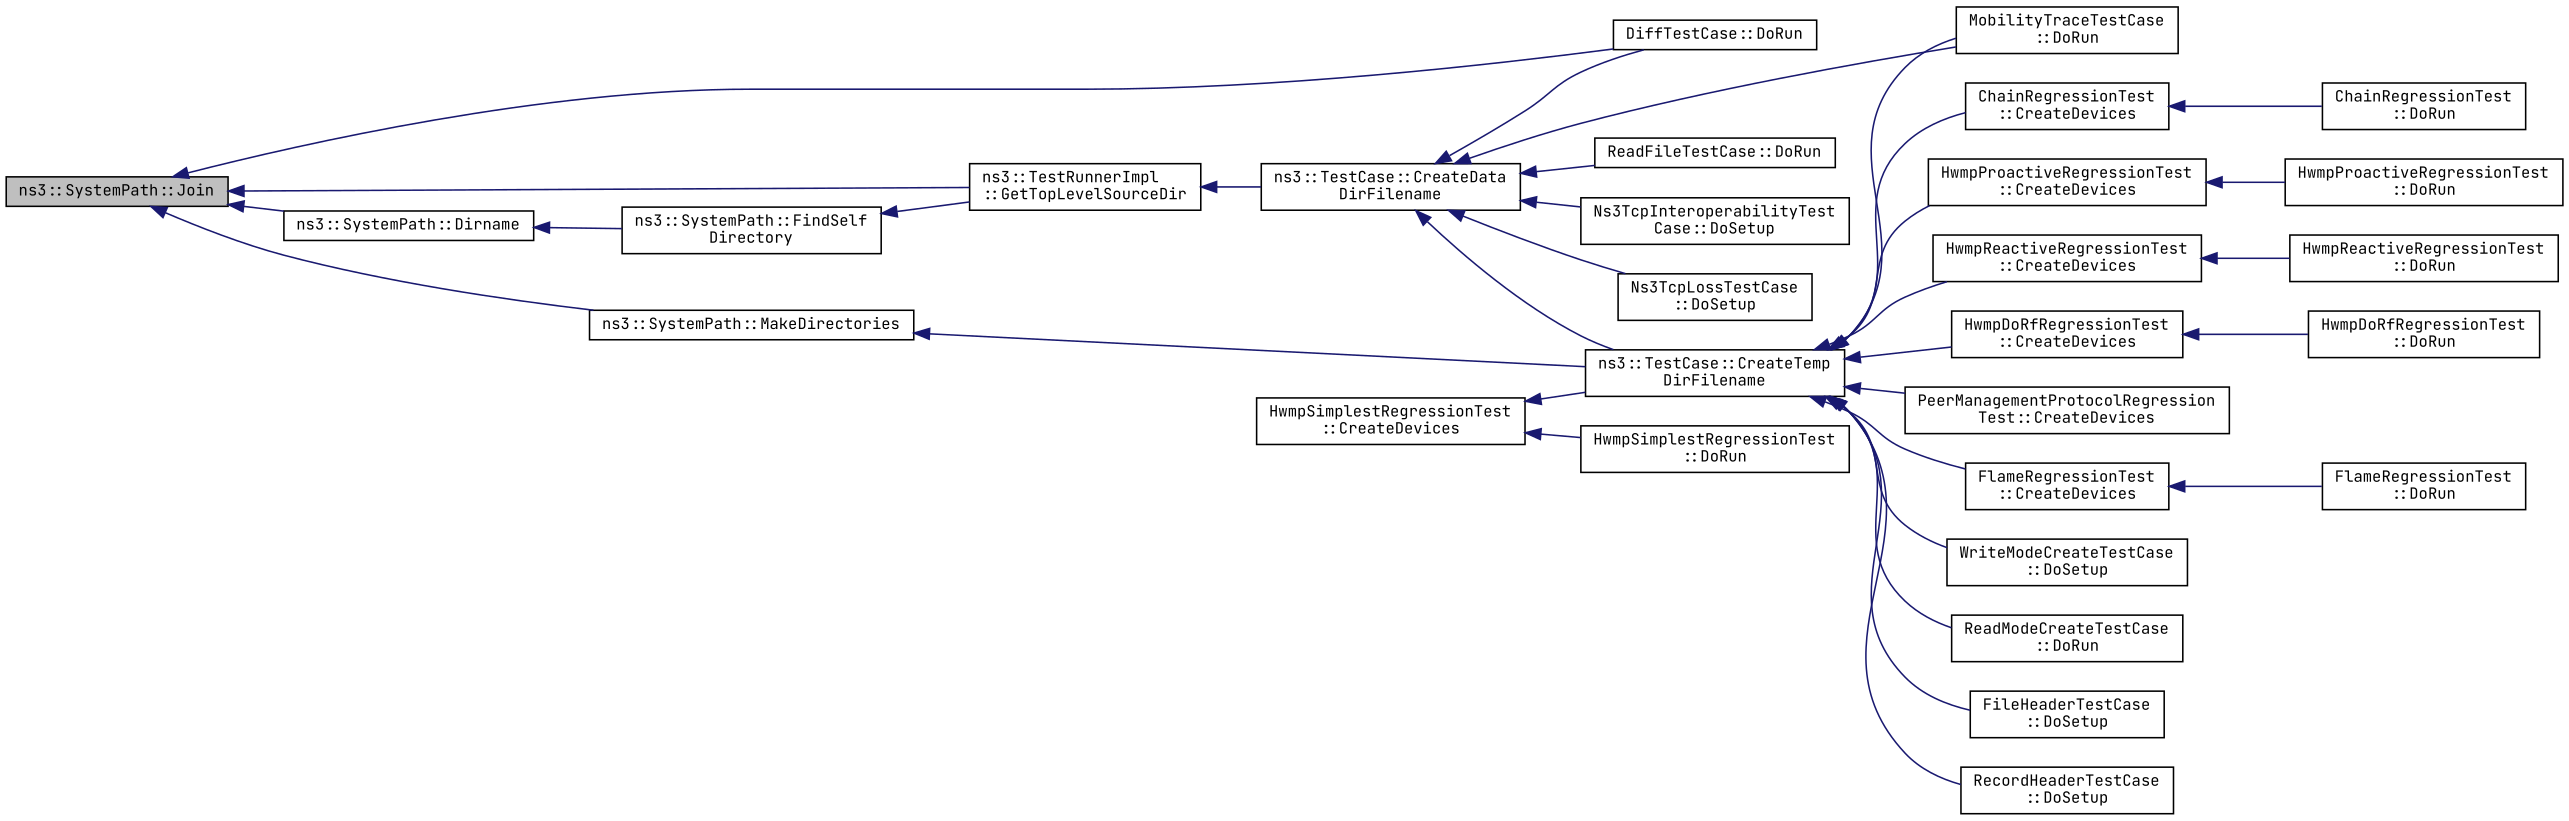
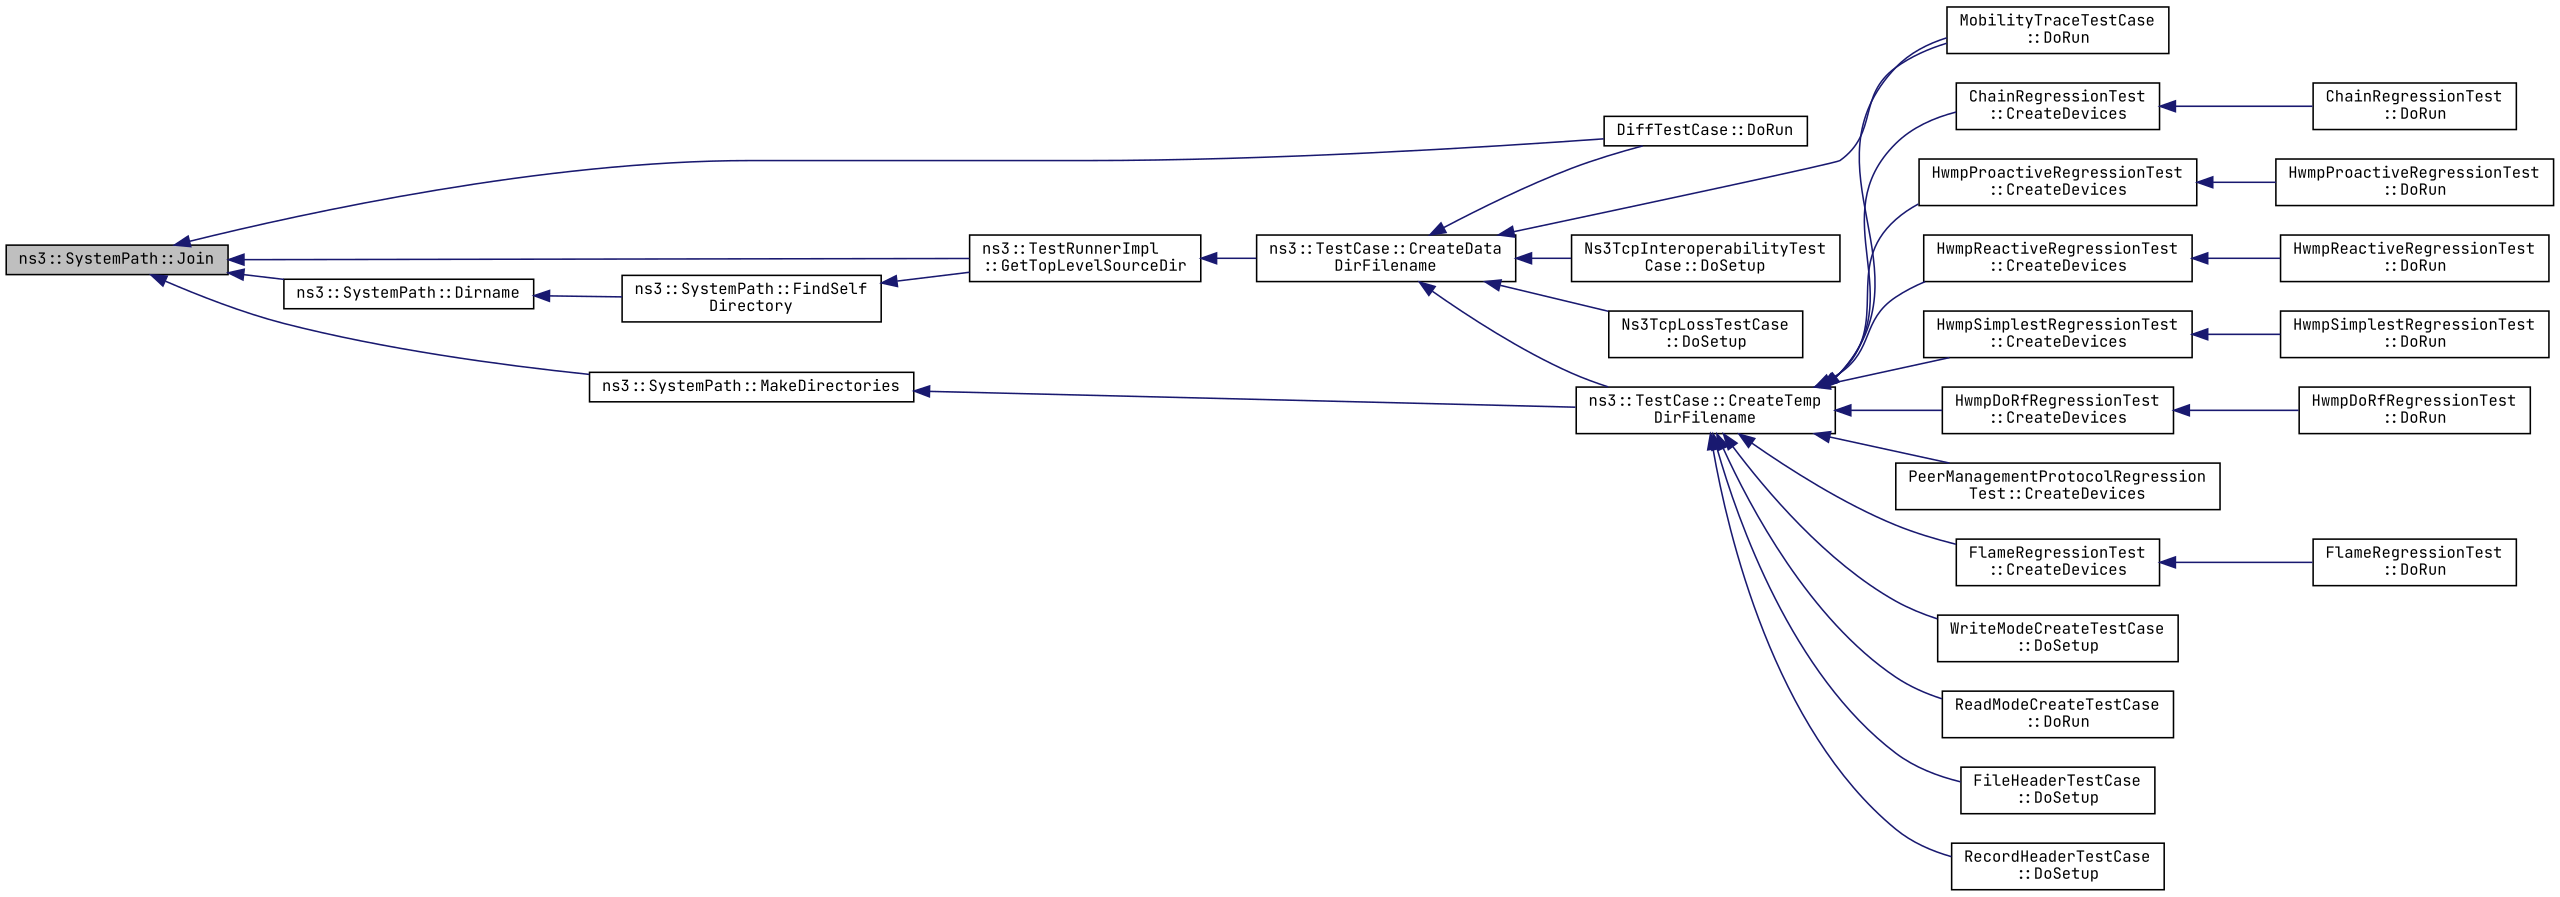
(1715, 153) -> none
(1563, 396) -> (1890, 371)
